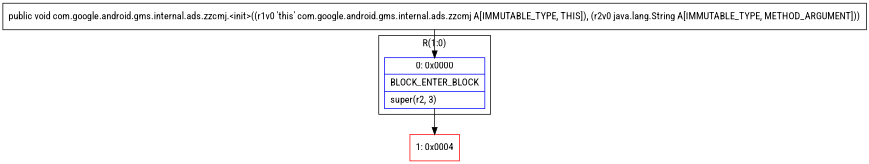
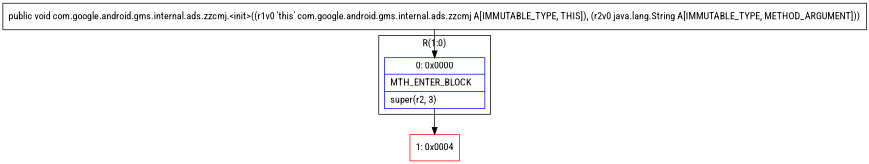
(435, 82) -> (431, 82)
